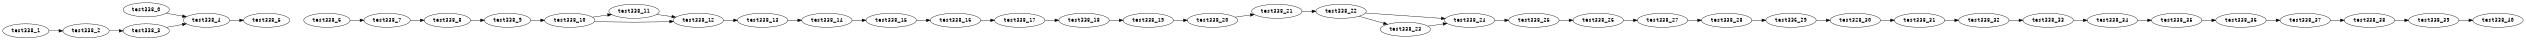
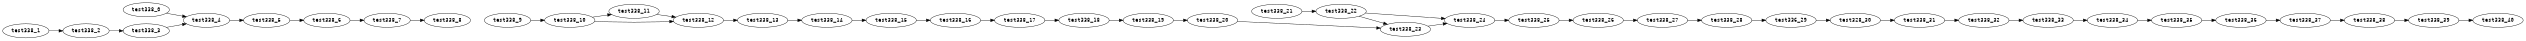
(1243, 16) -> (1307, 25)
none -> (295, 20)
(475, 20) -> none
